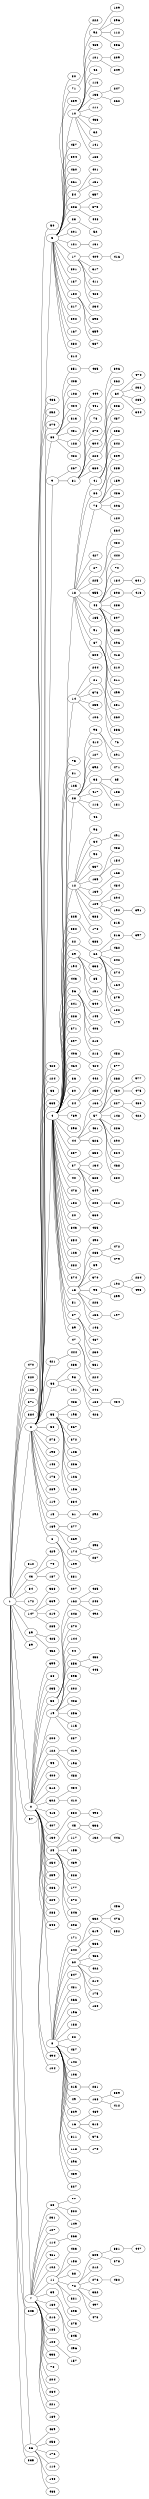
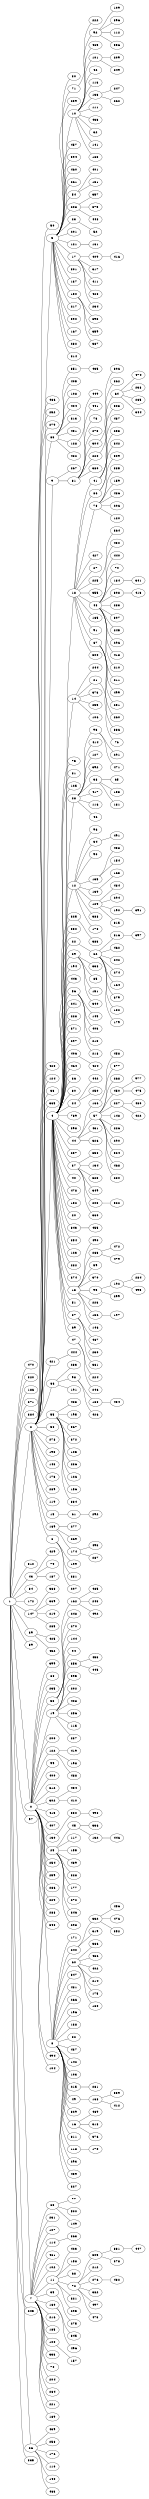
(95, 867) -> none
